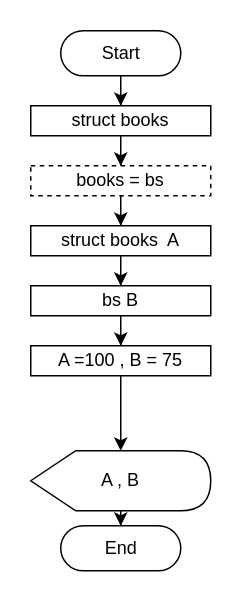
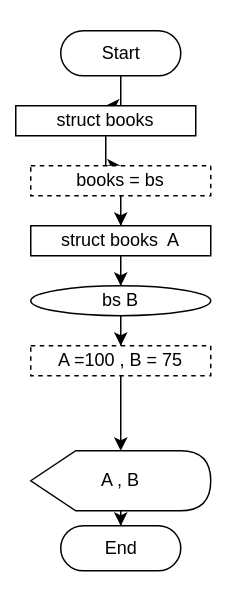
(121, 121) -> (106, 121)
(121, 301) -> (121, 301)
(121, 361) -> (121, 361)
